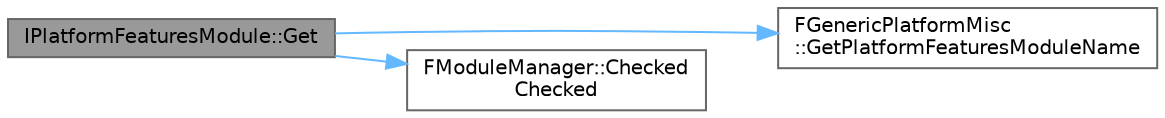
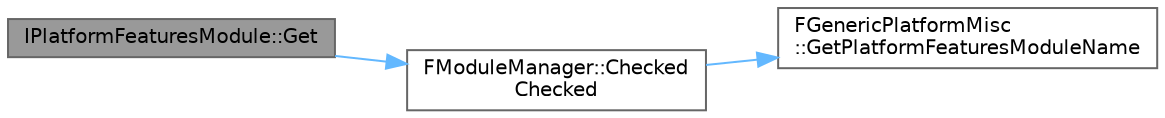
(546, 31) -> (732, 62)
